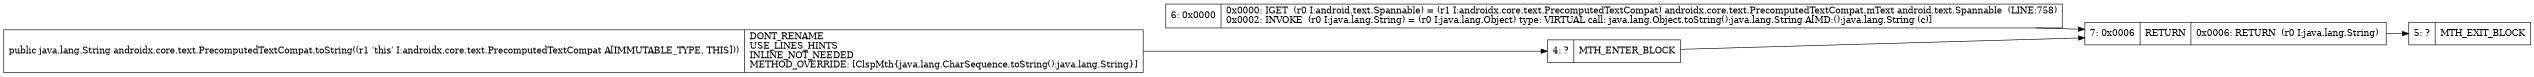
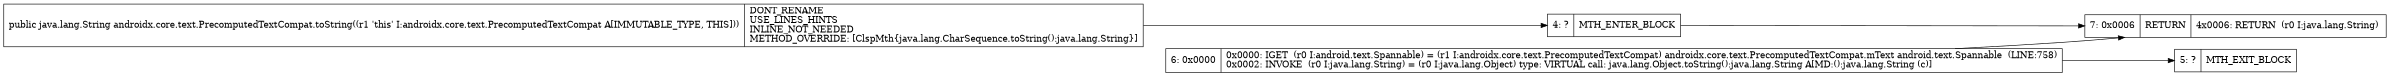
(2289, 33) -> (2289, 26)
(2394, 34) -> (2115, 61)
